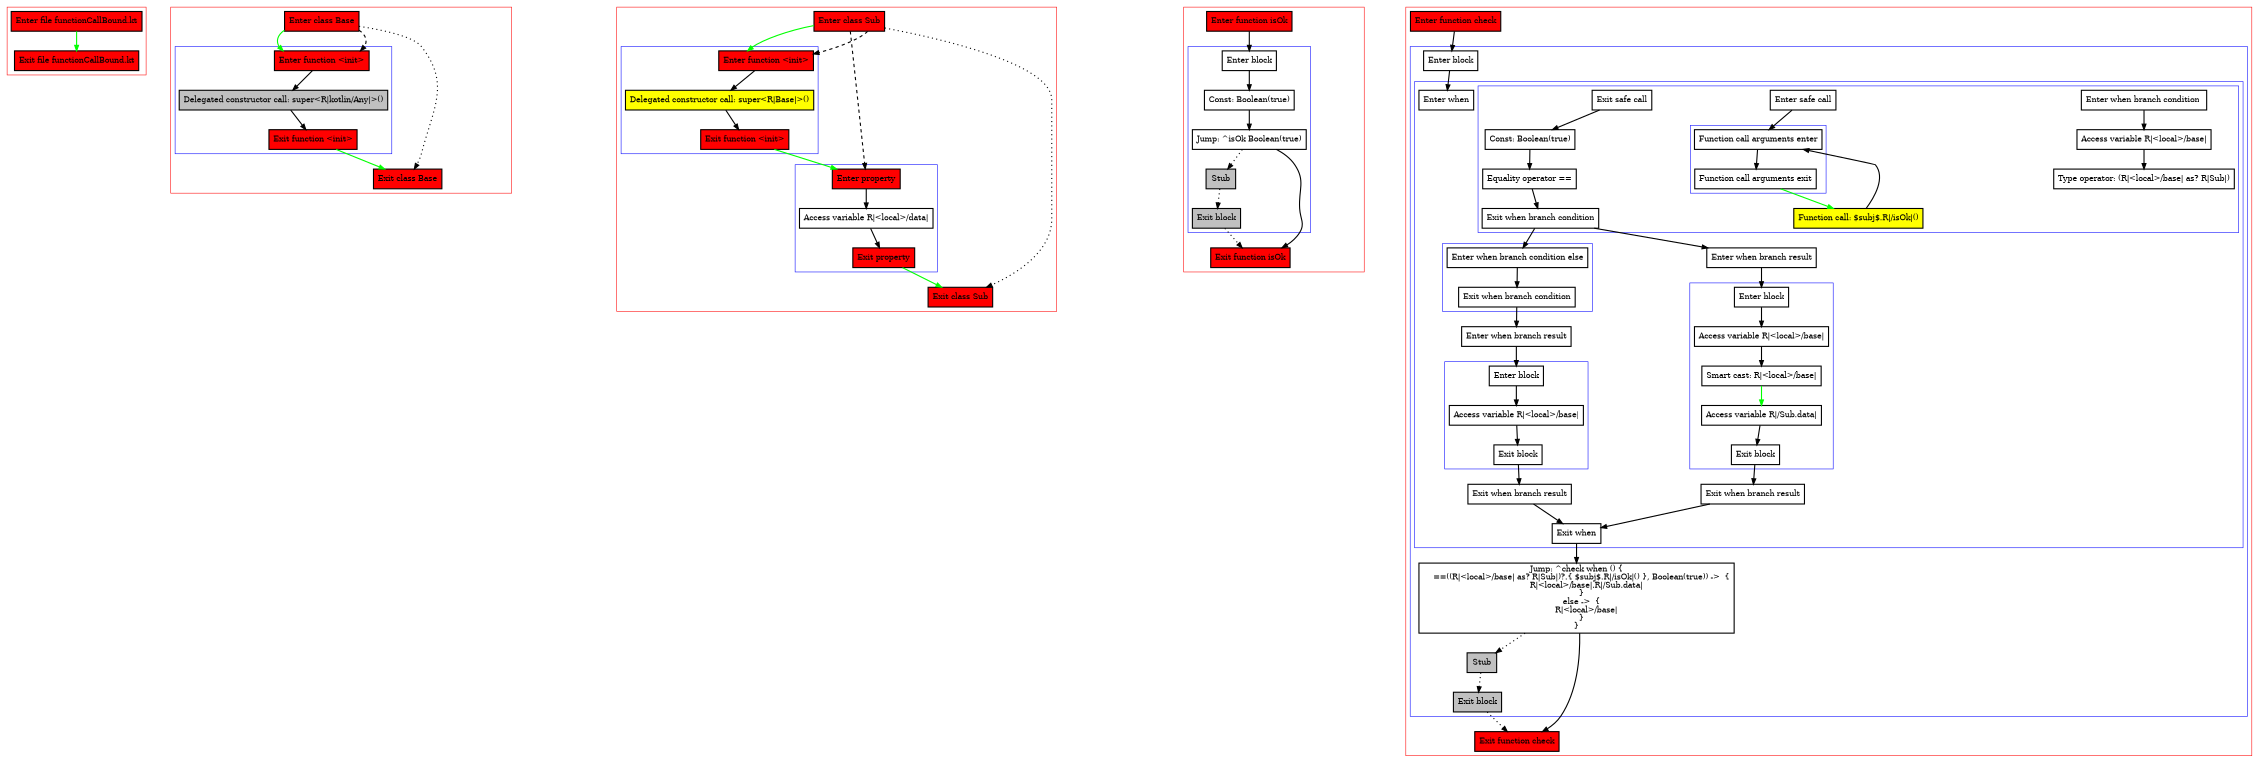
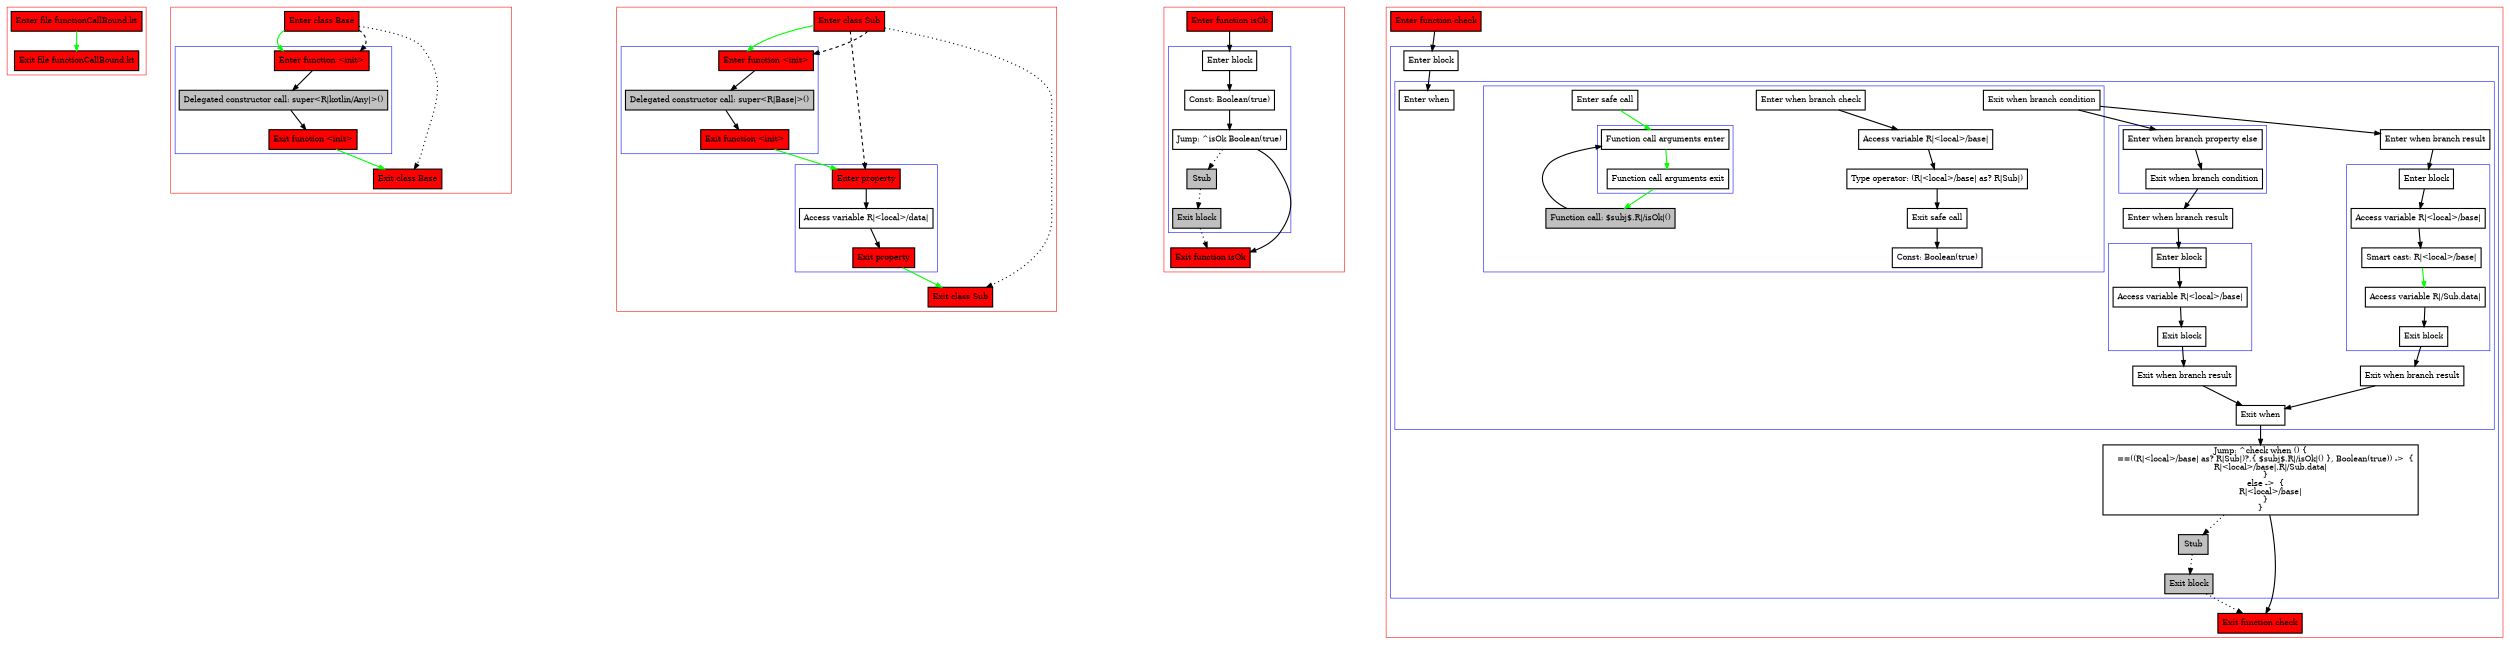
(720, 100) -> (720, 100)
(2144, 100) -> (1811, 100)
(1783, 118) -> (1633, 118)
(1757, 157) -> (1666, 157)
(1529, 179) -> none
none -> (1937, 196)
(1858, 218) -> (1610, 218)
(1517, 258) -> (2193, 140)
